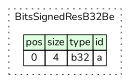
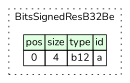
(80, 58) -> (80, 58)
